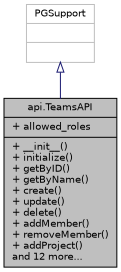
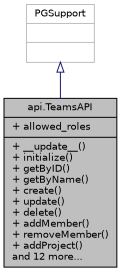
(40, 147) -> (49, 147)
